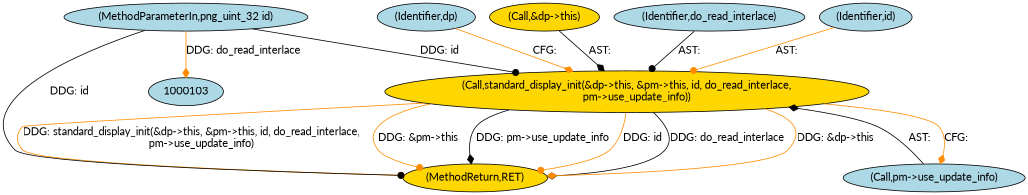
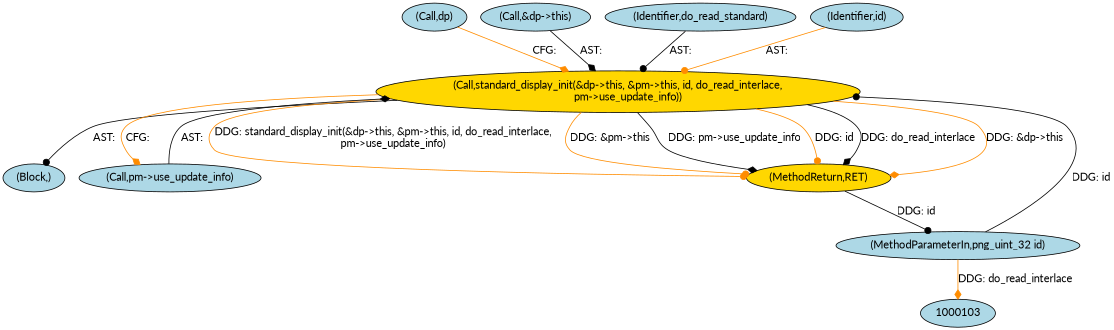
(426, 17) -> (435, 17)
(545, 17) -> (536, 17)
(709, 17) -> (701, 17)
(16, 150) -> (885, 210)
none -> (34, 178)
